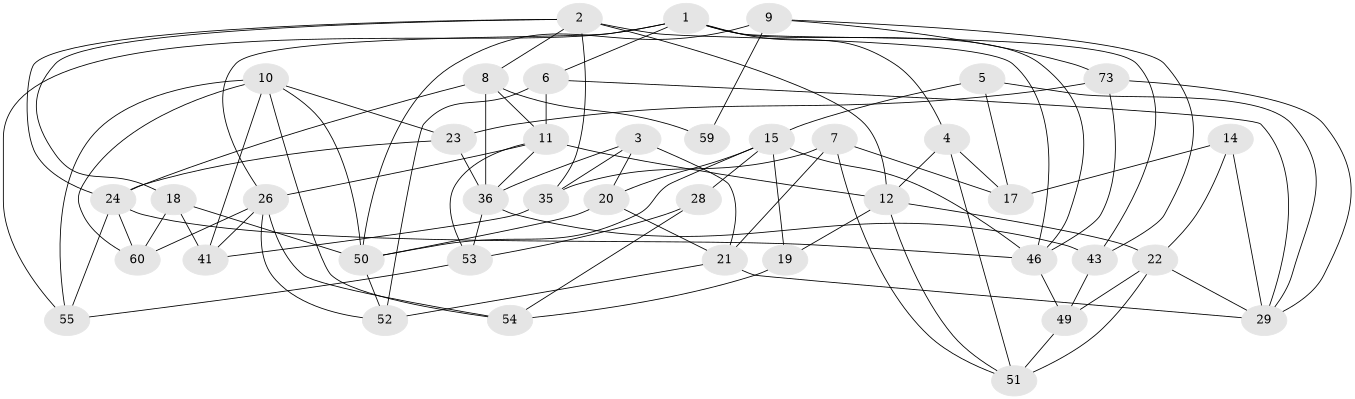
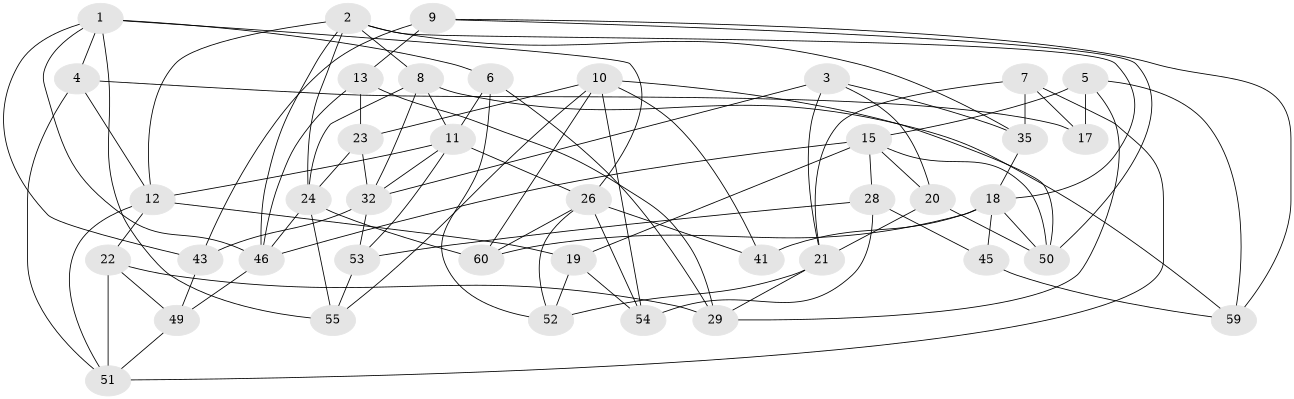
(1106, 79) -> (361, 79)
(1231, 139) -> none
none -> (1226, 158)
(486, 200) -> (369, 200)
(409, 232) -> (1013, 162)
none -> (986, 260)
(372, 288) -> (561, 295)
